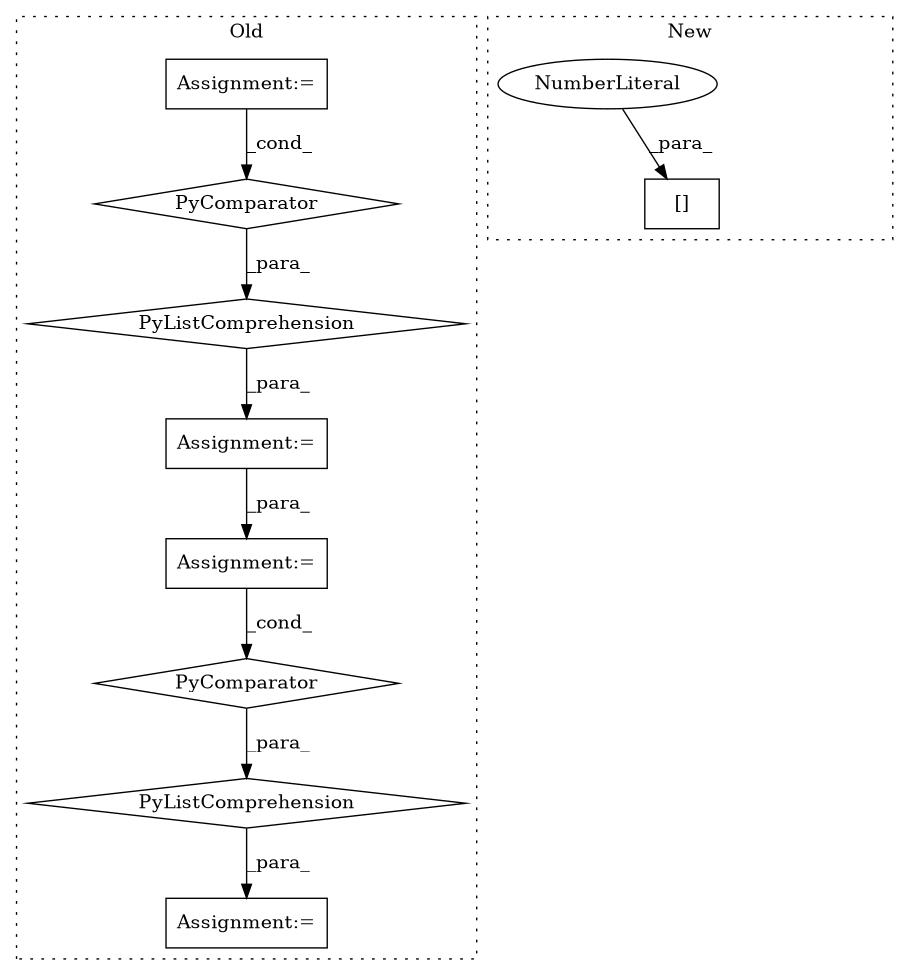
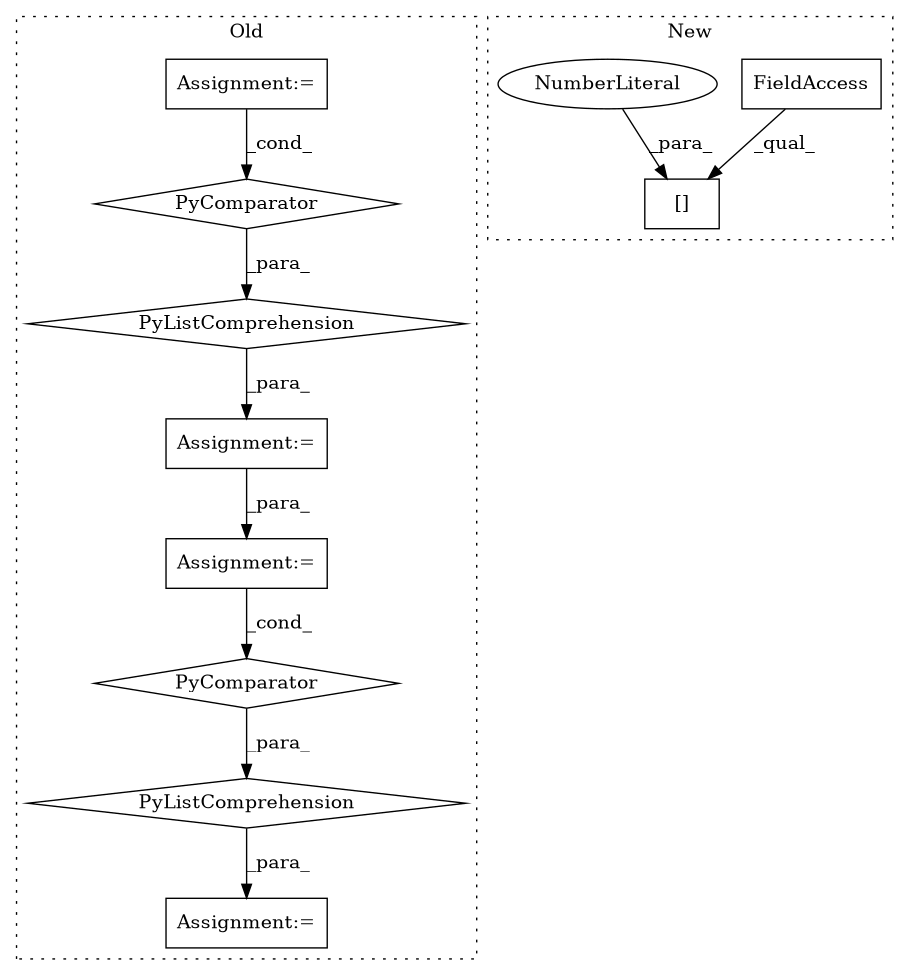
none -> (812, 84)
